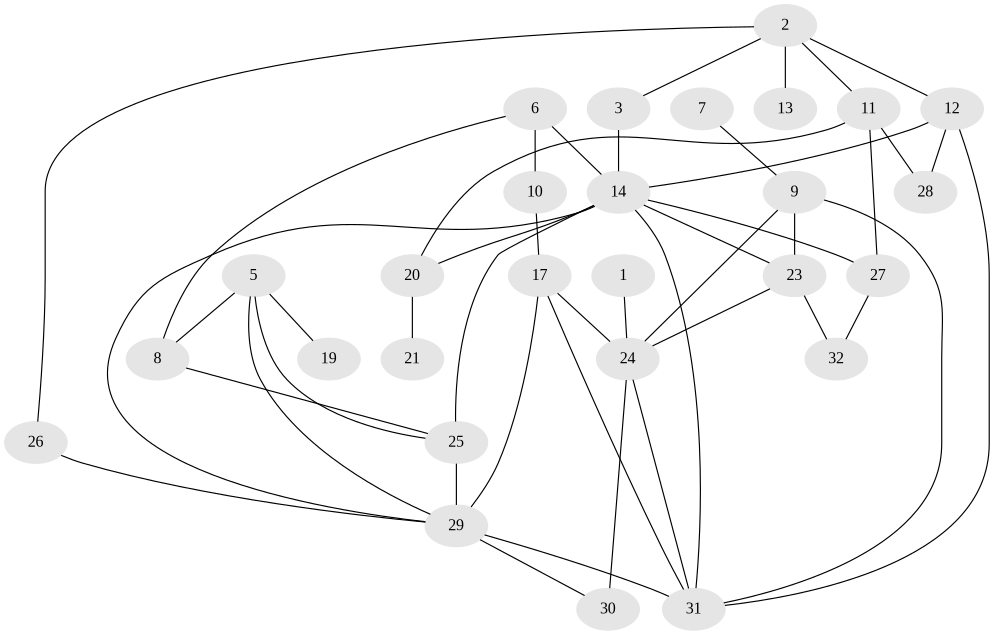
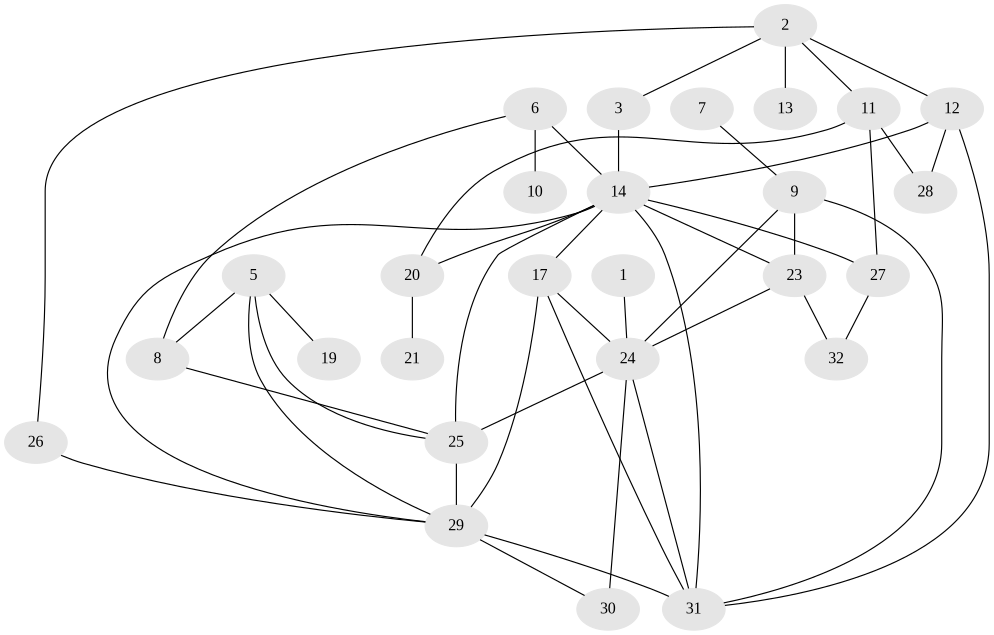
(538, 241) -> (579, 234)
none -> (542, 401)
